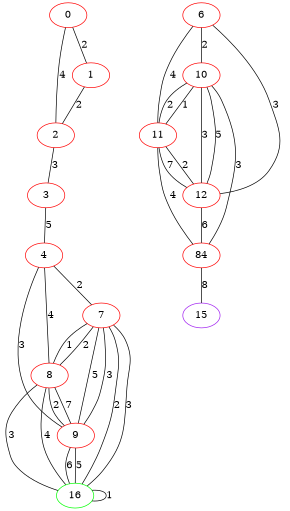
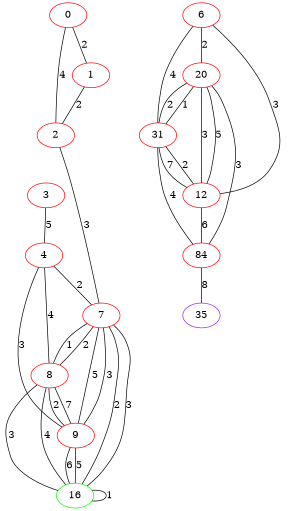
(201, 75) -> (201, 75)
(158, 135) -> (158, 135)
(51, 165) -> (82, 225)
(201, 315) -> (201, 315)
